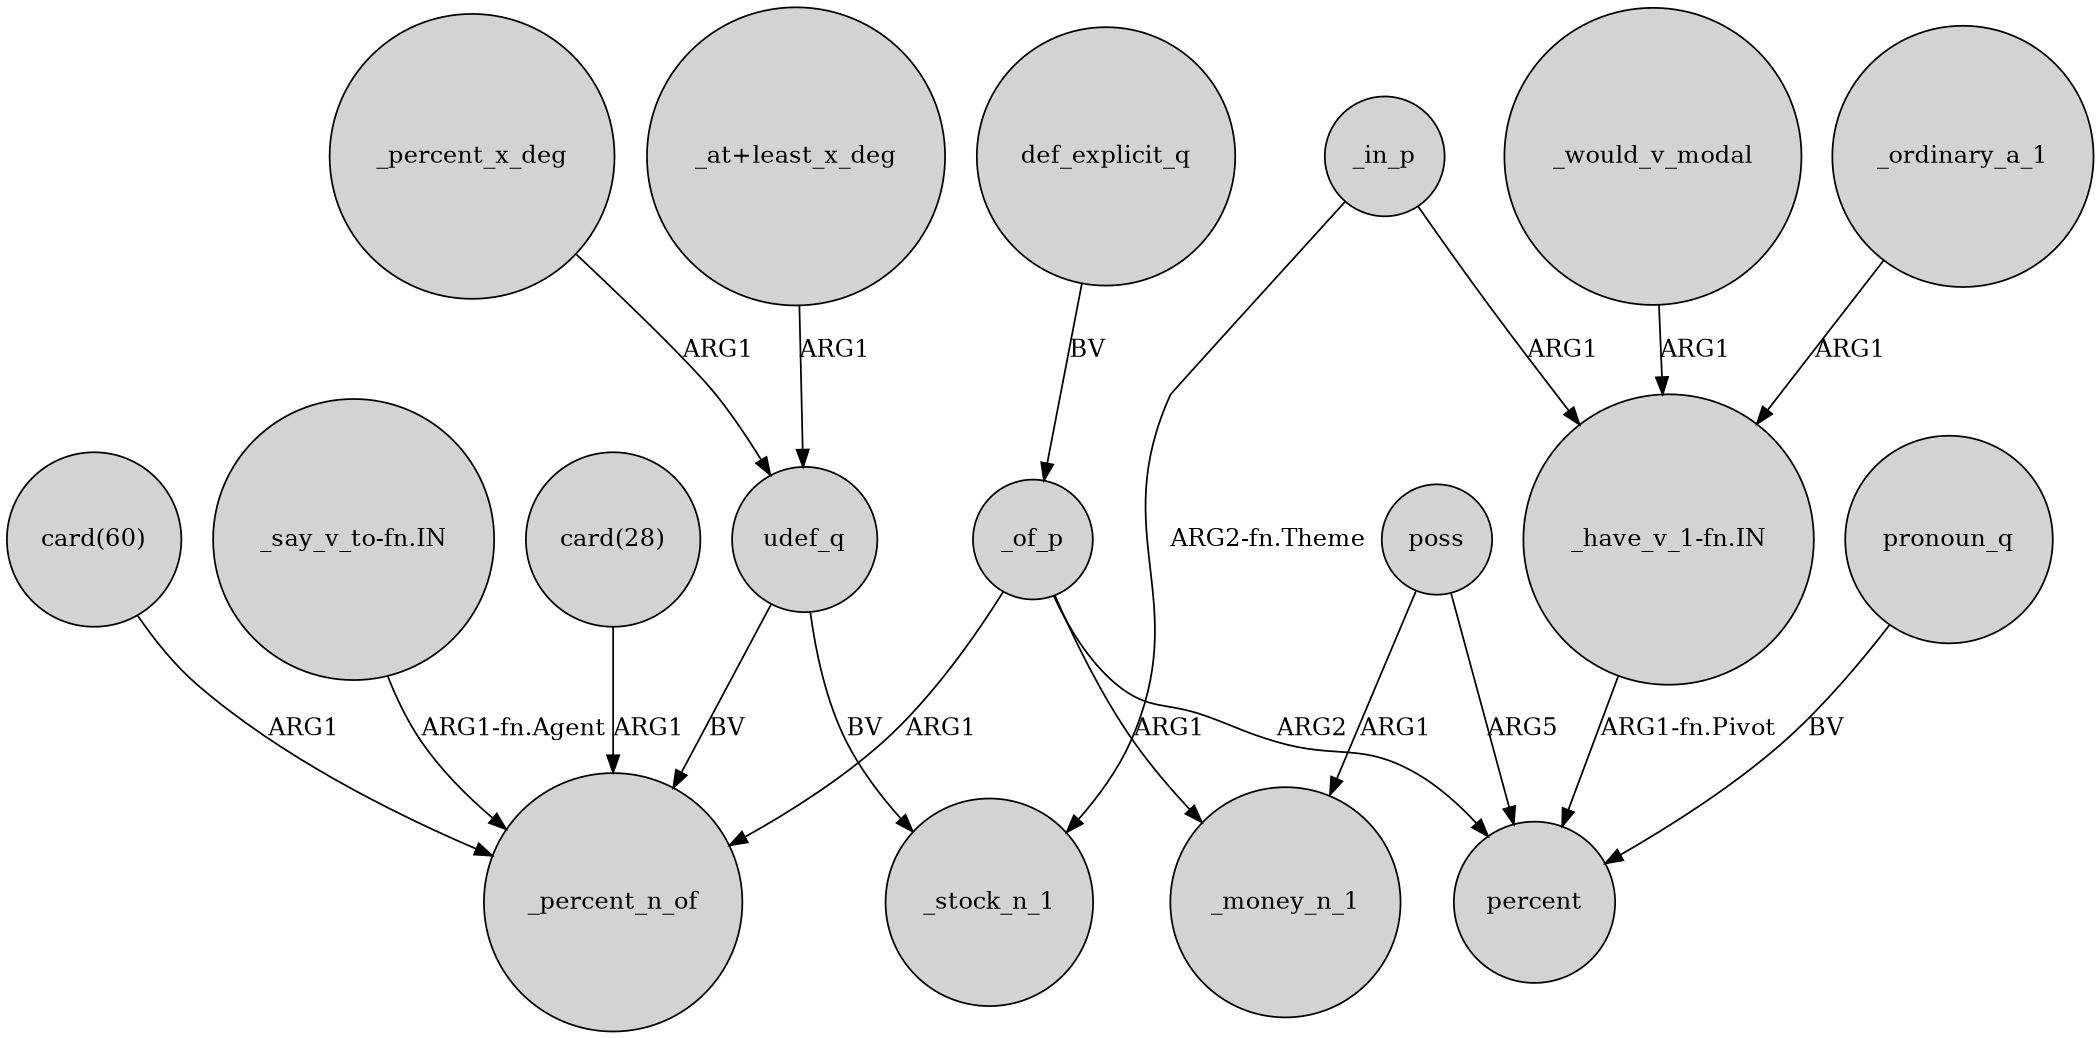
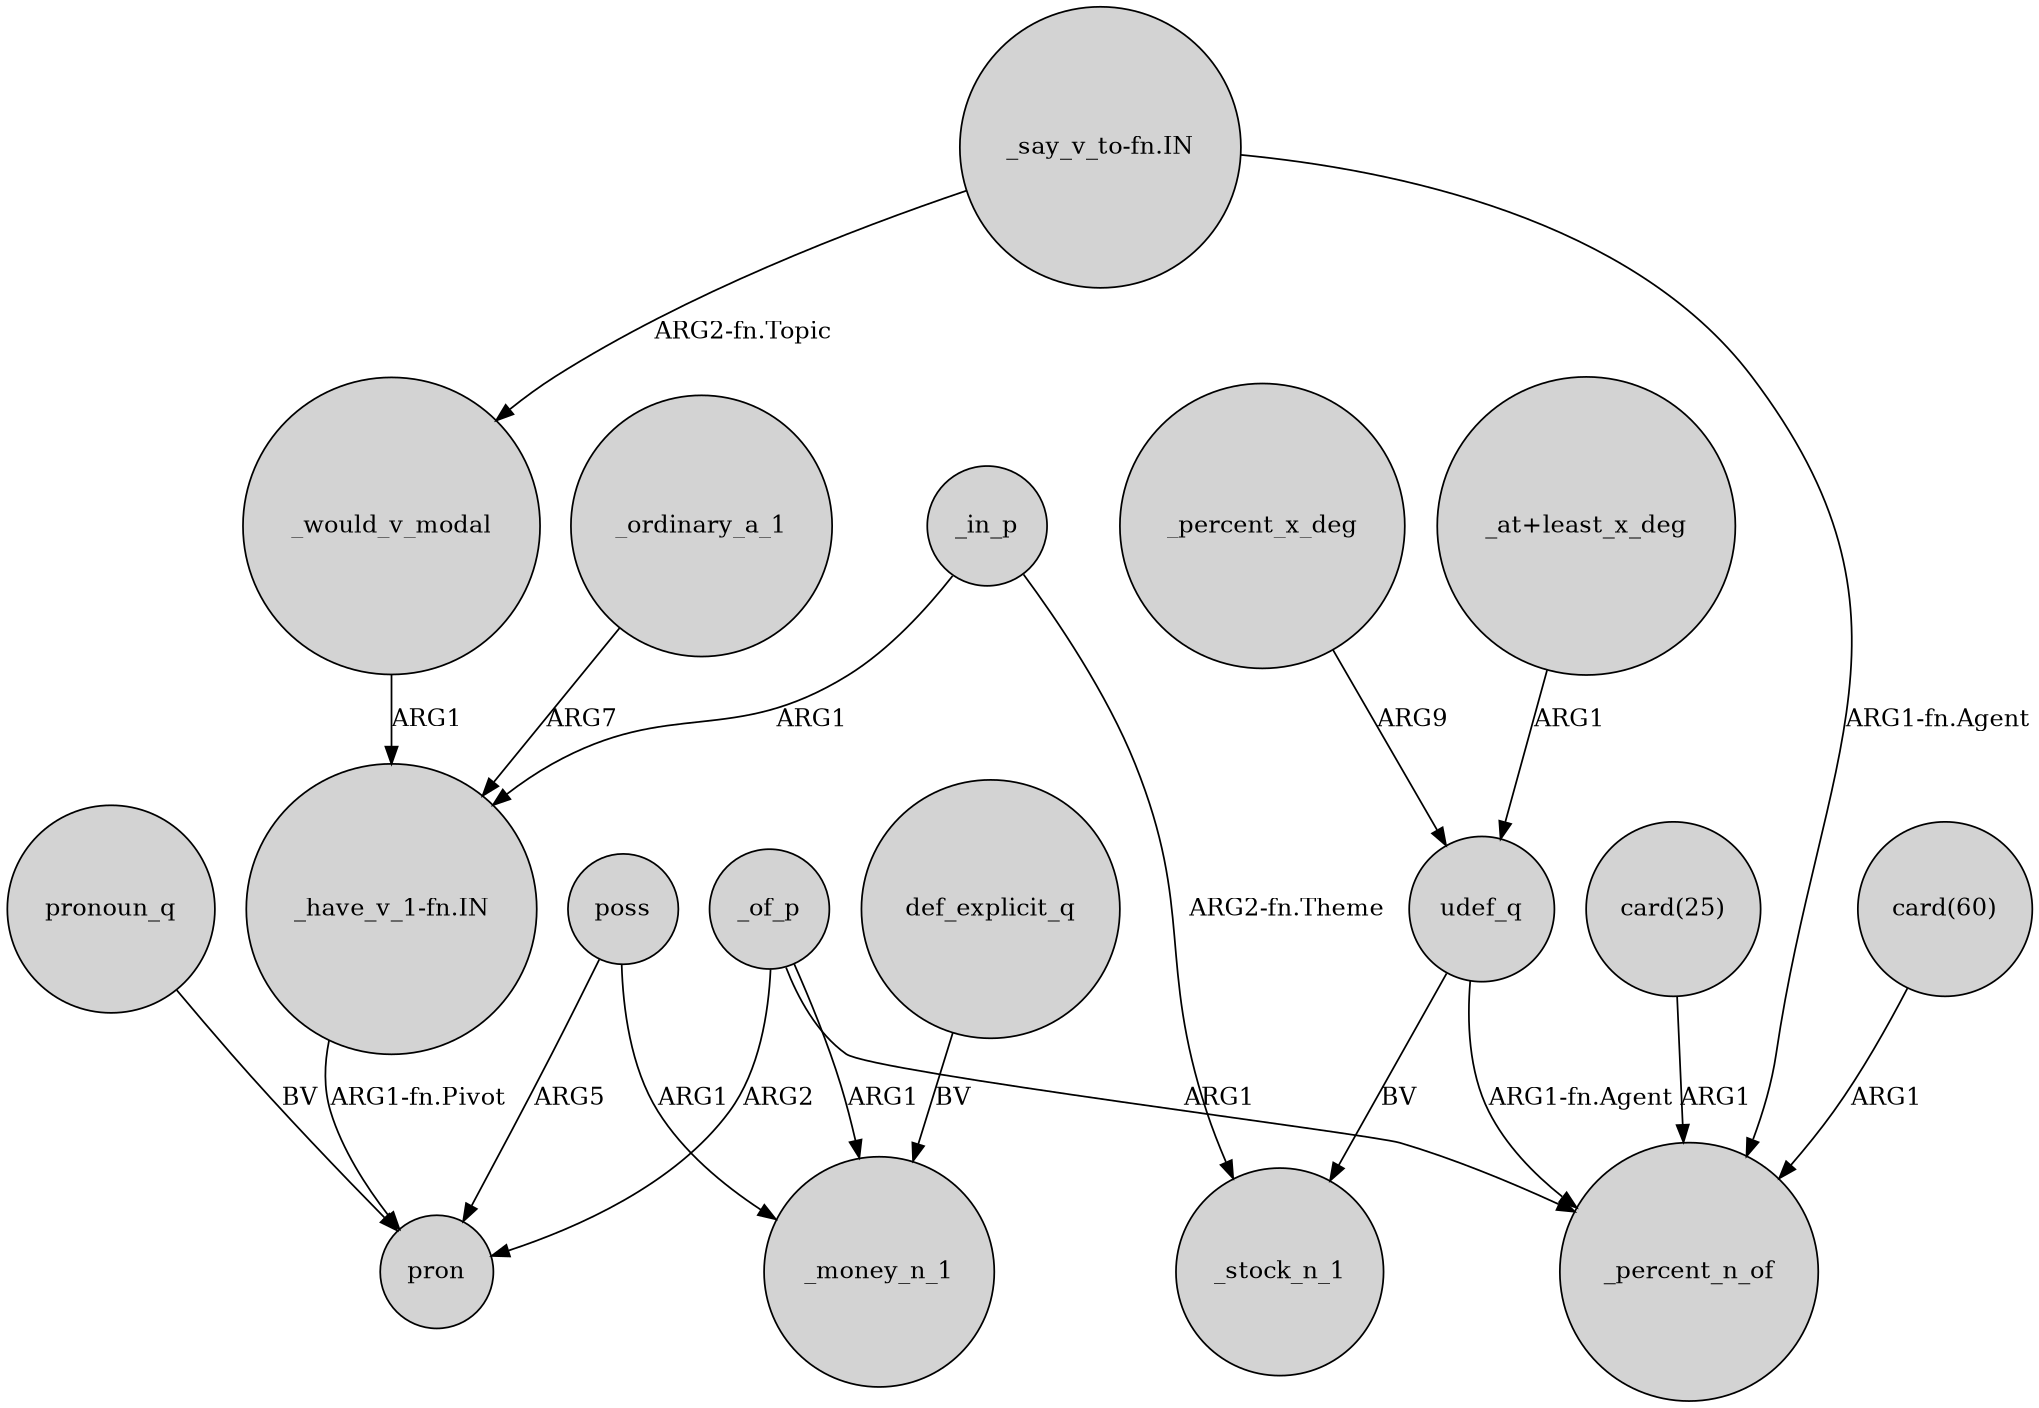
none -> (730, 284)
(719, 350) -> (1413, 720)
(1851, 350) -> (582, 720)
(1065, 373) -> (936, 1089)
(613, 540) -> (1673, 909)
(727, 729) -> (1581, 1098)
(1534, 902) -> (437, 1272)
